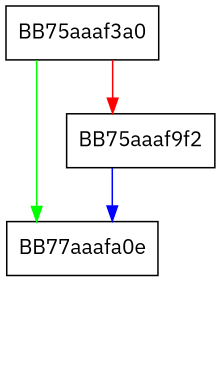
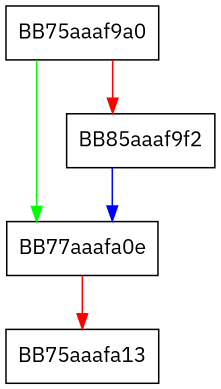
(82, 33) -> (82, 33)
(141, 141) -> (141, 141)
none -> (82, 356)
